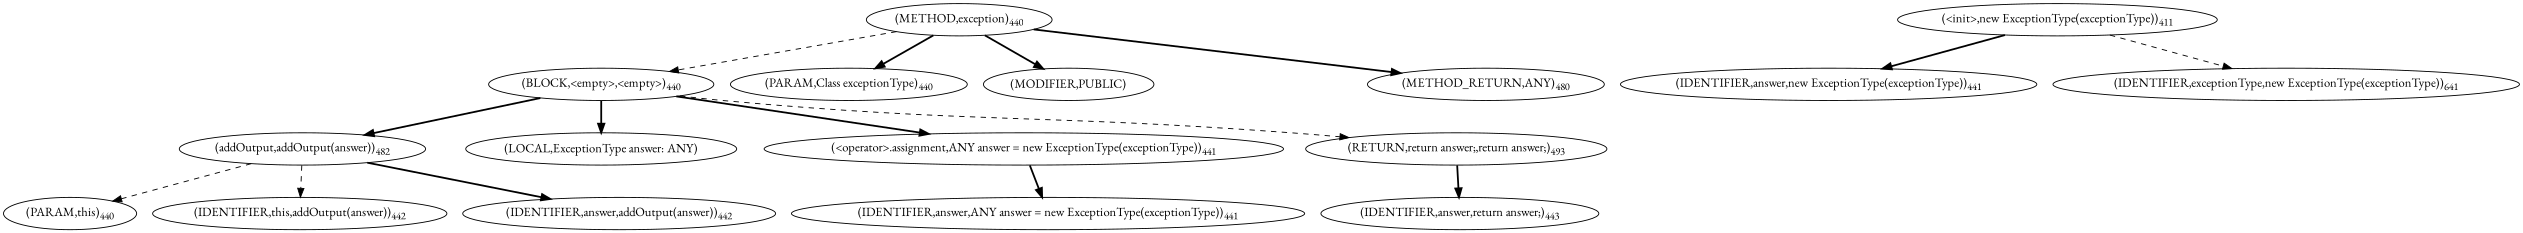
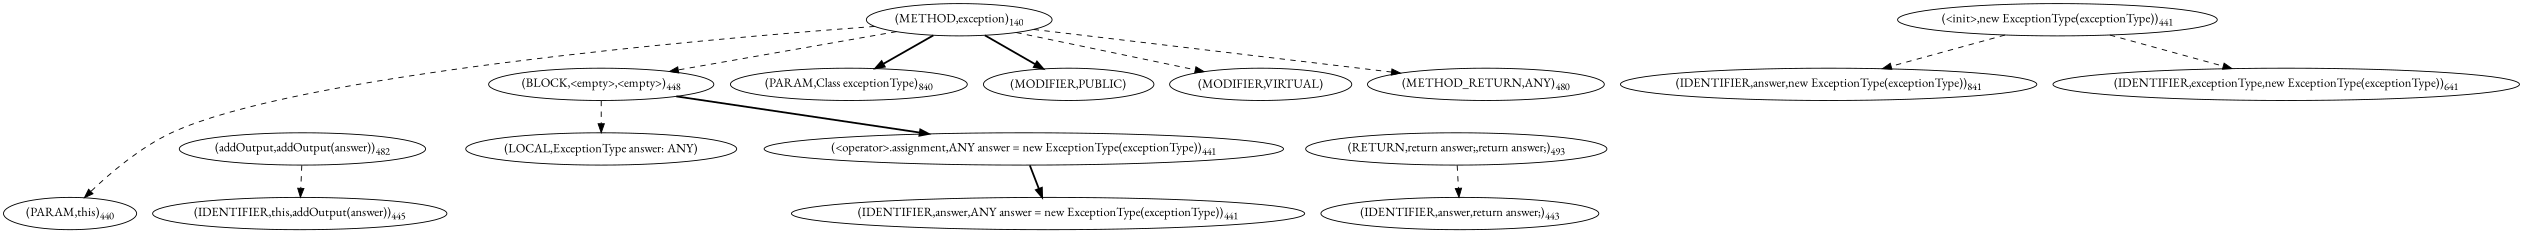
(1016, 18) -> (1016, 18)
(2166, 18) -> (2166, 18)
(1213, 51) -> (1213, 51)
(1948, 51) -> (1948, 51)
(673, 83) -> (673, 83)
(926, 83) -> (926, 83)
(1974, 83) -> (1974, 83)
none -> (1261, 84)
(601, 112) -> (601, 112)
(457, 116) -> none
(1010, 118) -> none
(1458, 177) -> (1458, 177)
(186, 181) -> (470, 68)
(398, 212) -> (398, 212)
(619, 214) -> none
